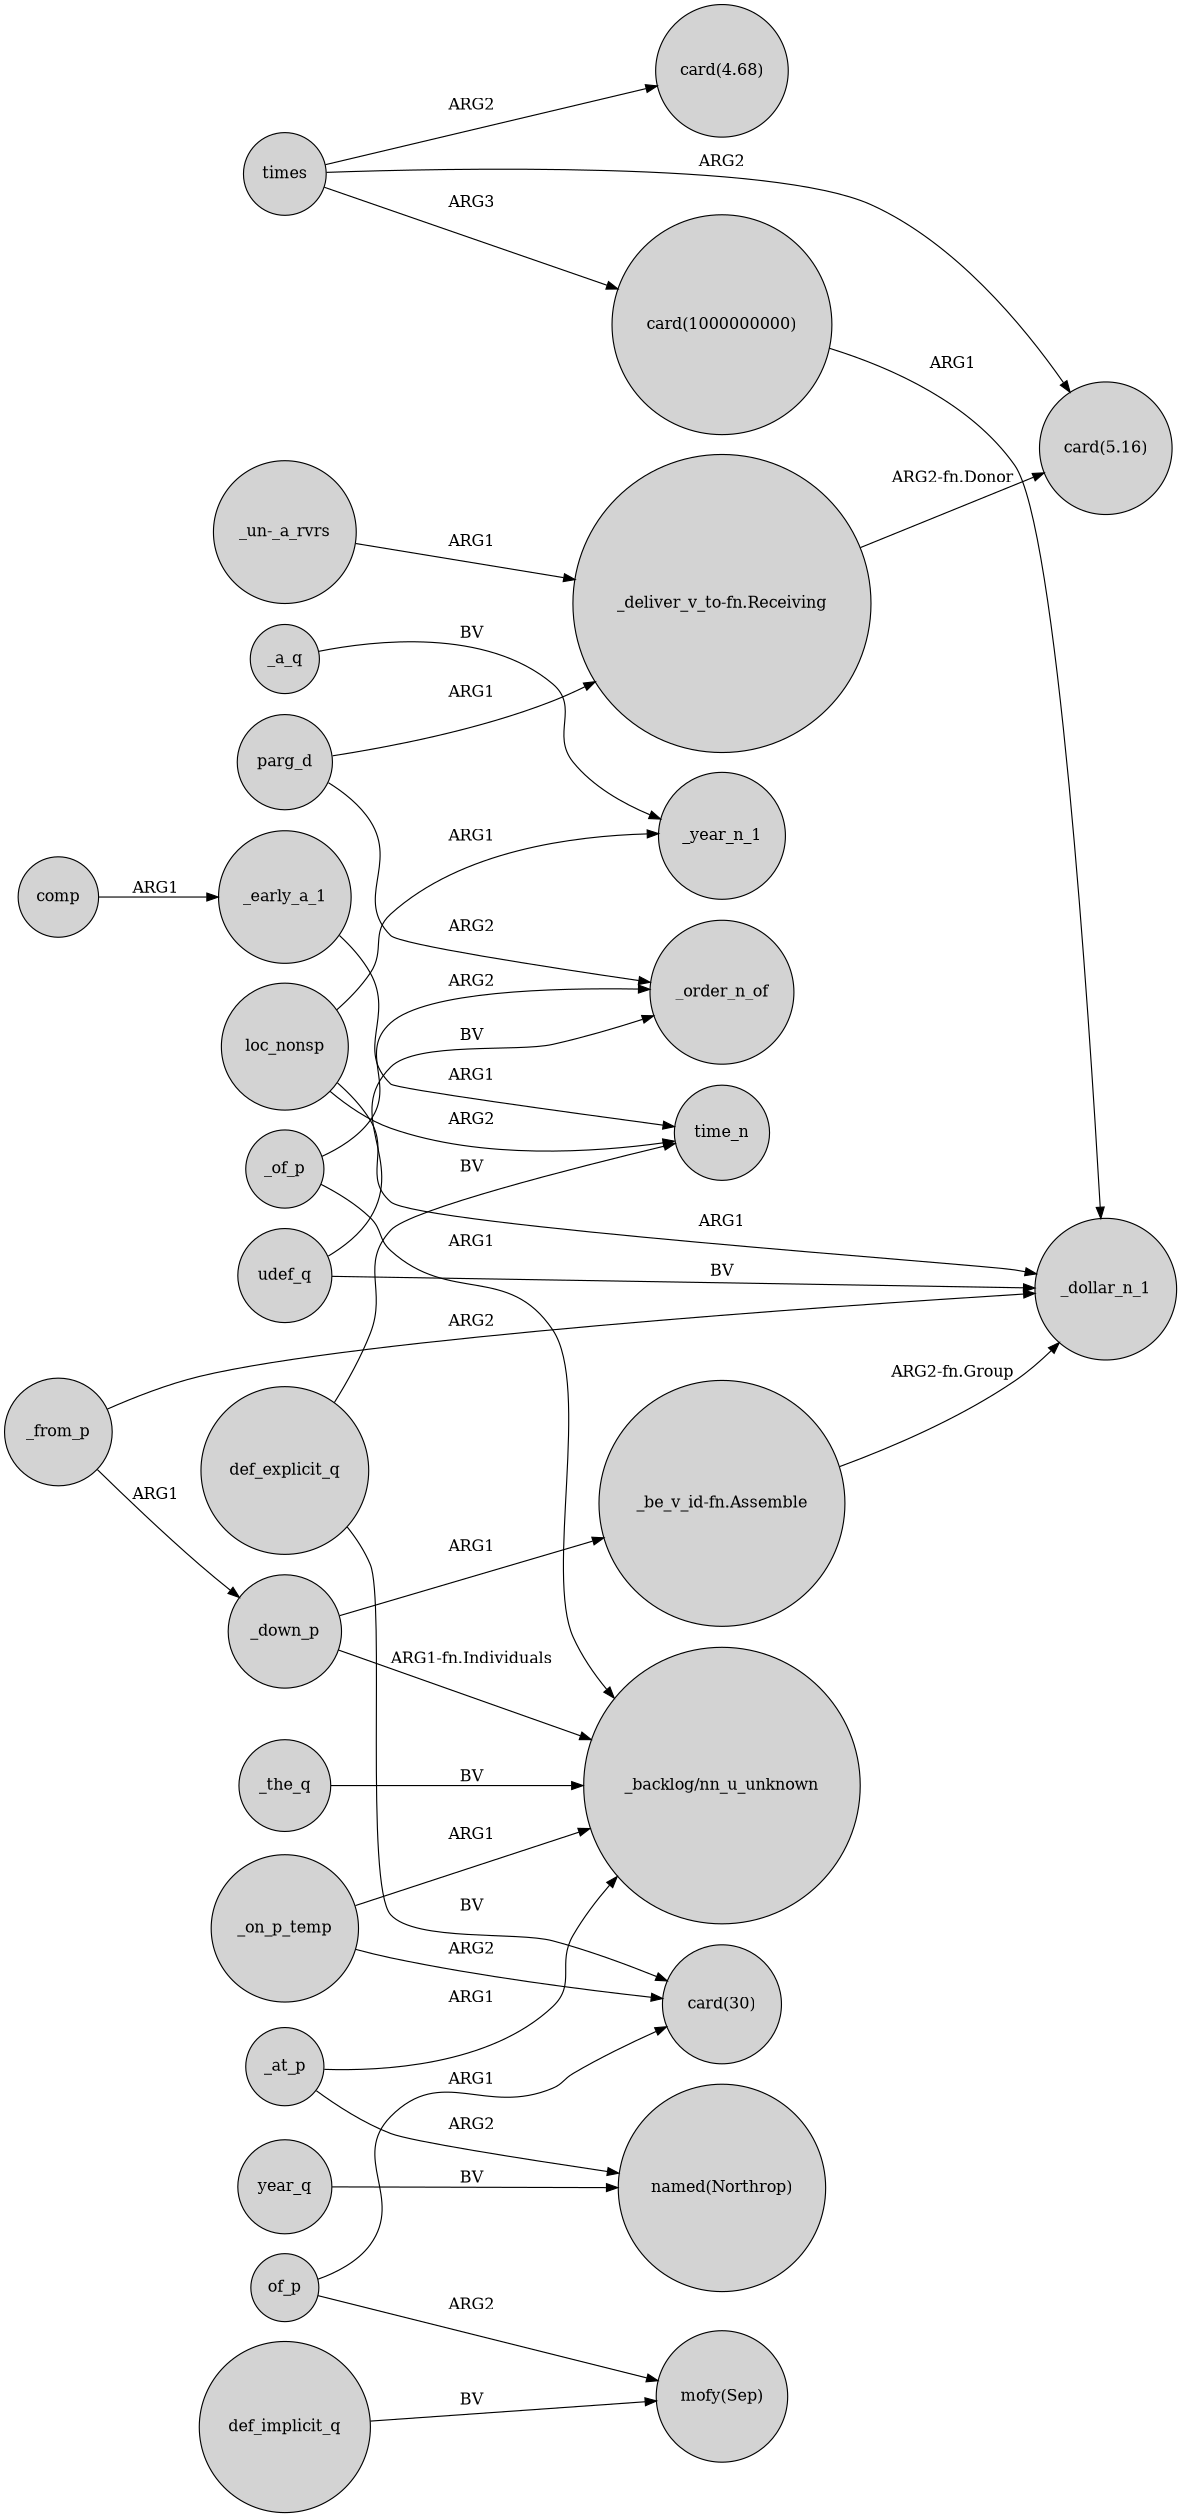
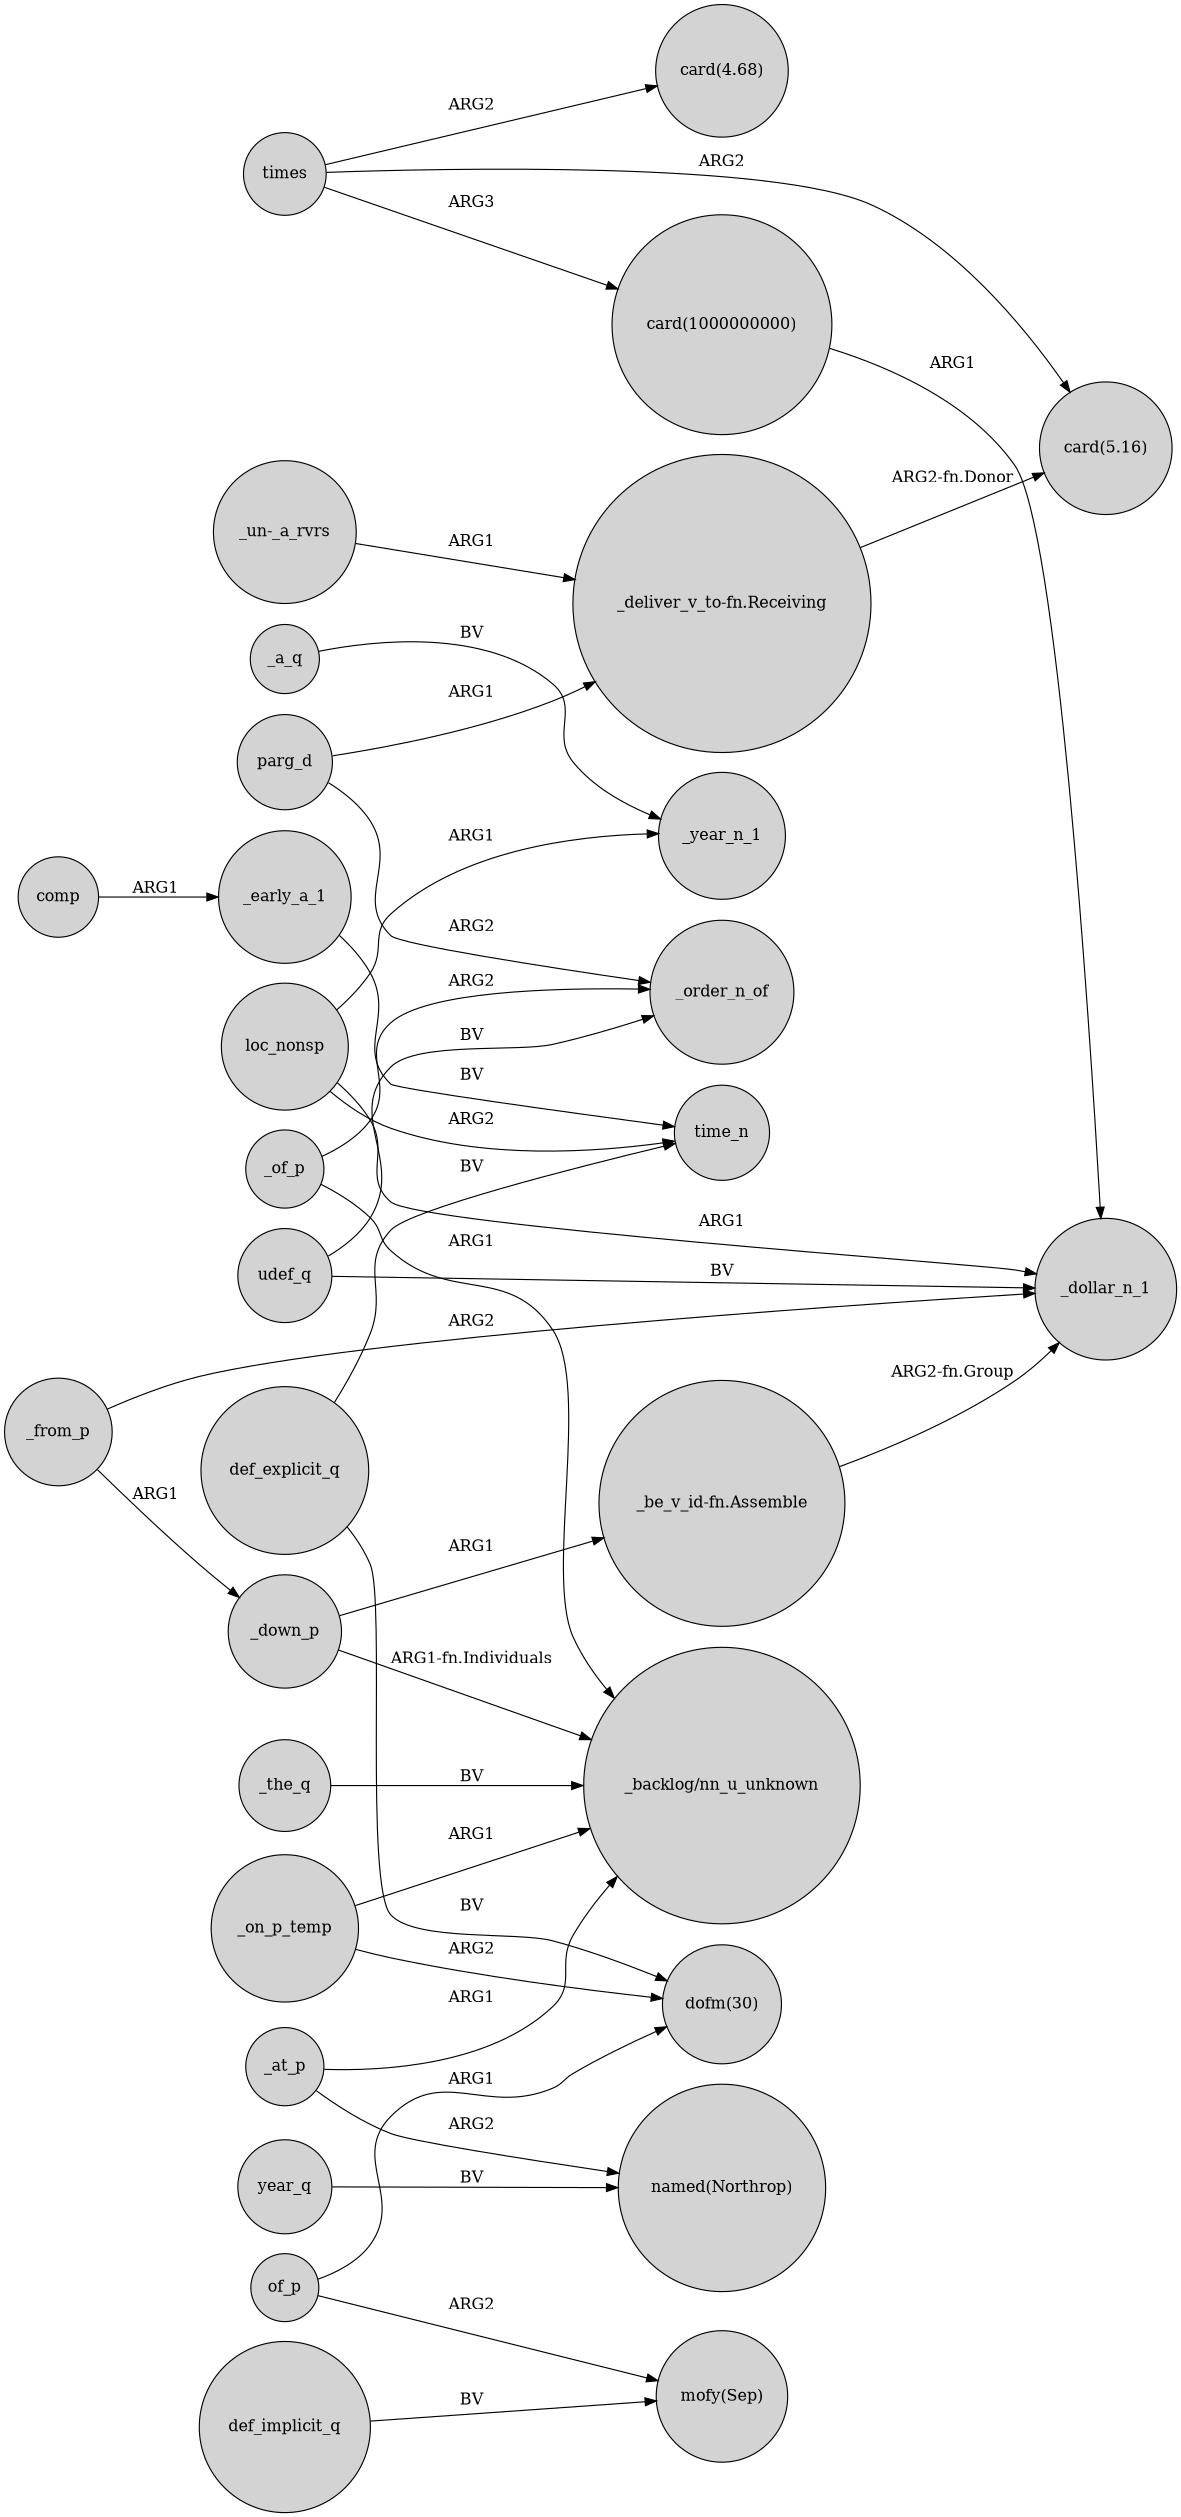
(472, 1076) -> (472, 1076)
(722, 2004) -> (722, 2004)
